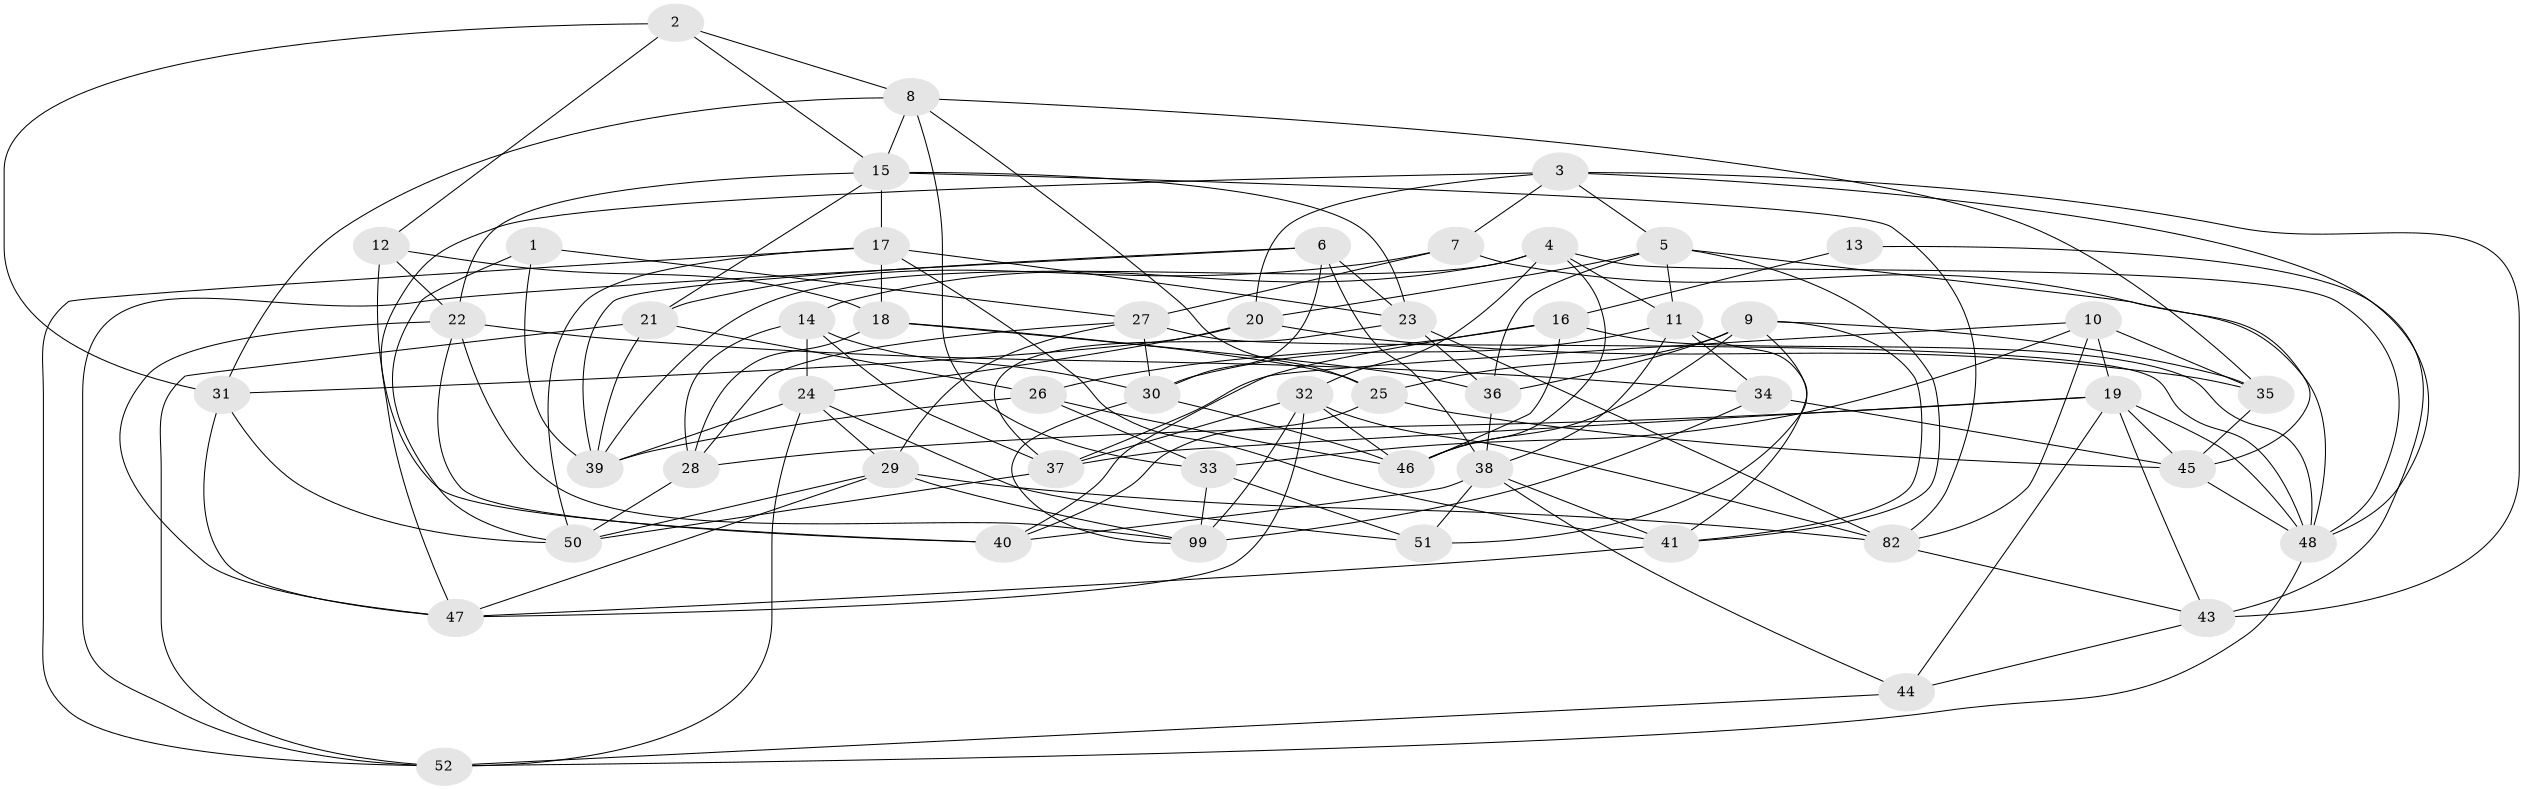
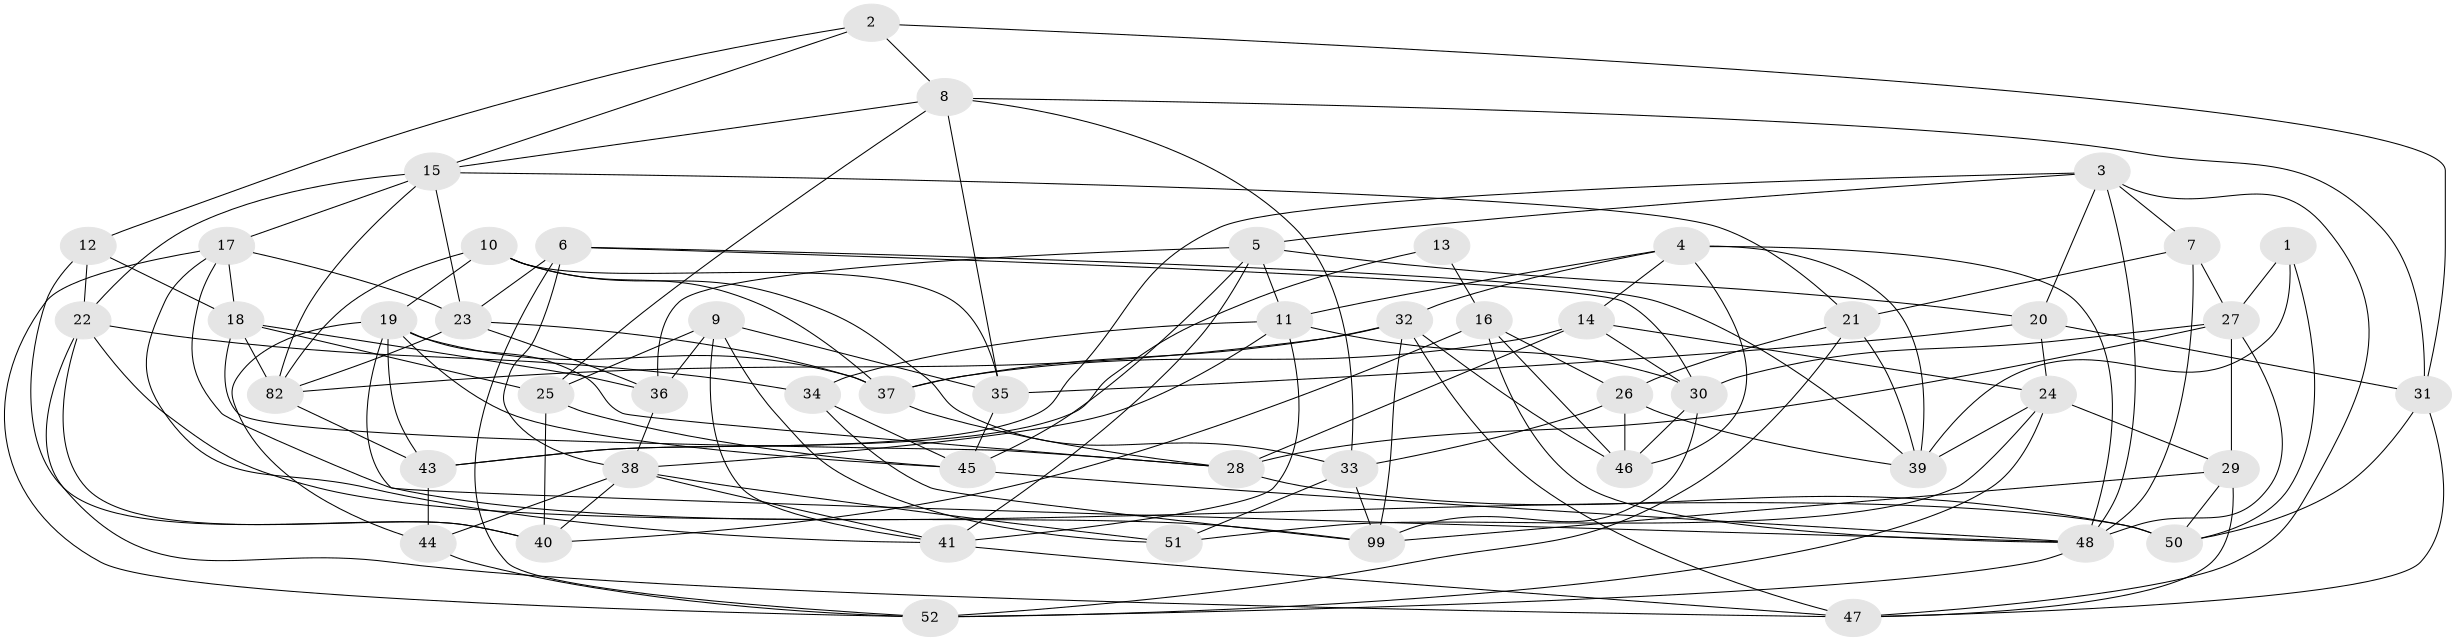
(1628, 402) -> none
(815, 506) -> (1058, 443)
(1391, 509) -> (253, 352)
